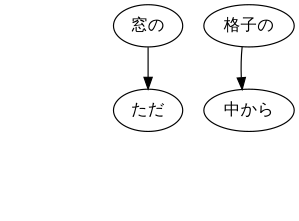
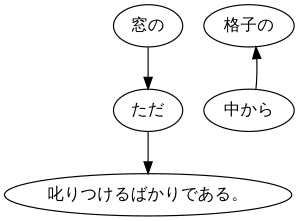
(241, 62) -> (257, 74)
none -> (148, 195)
